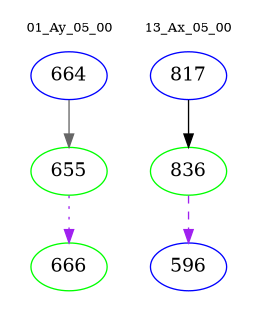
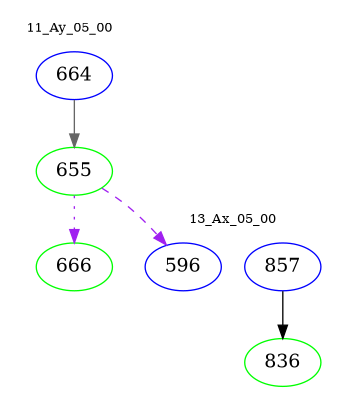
(70, 29) -> (70, 29)
(189, 76) -> (283, 267)
(189, 213) -> (143, 220)
